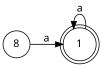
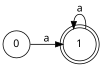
(17, 44) -> (17, 44)
